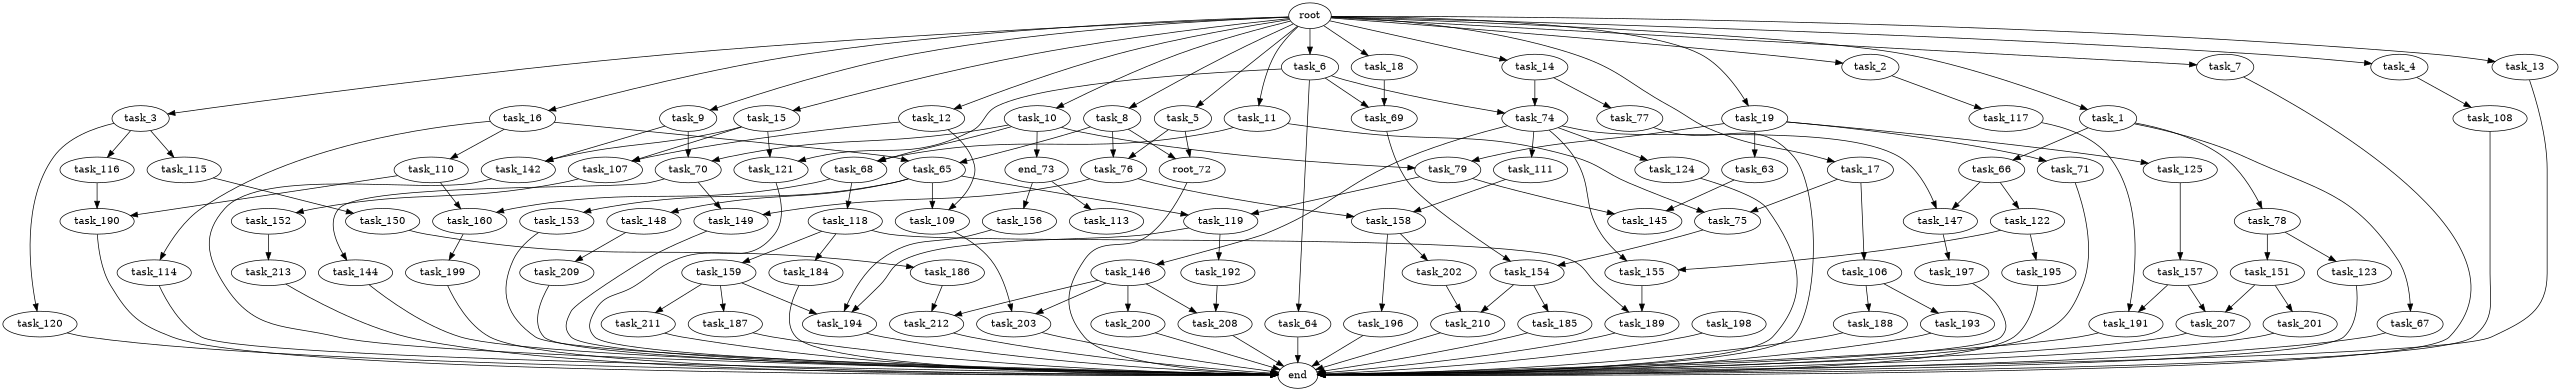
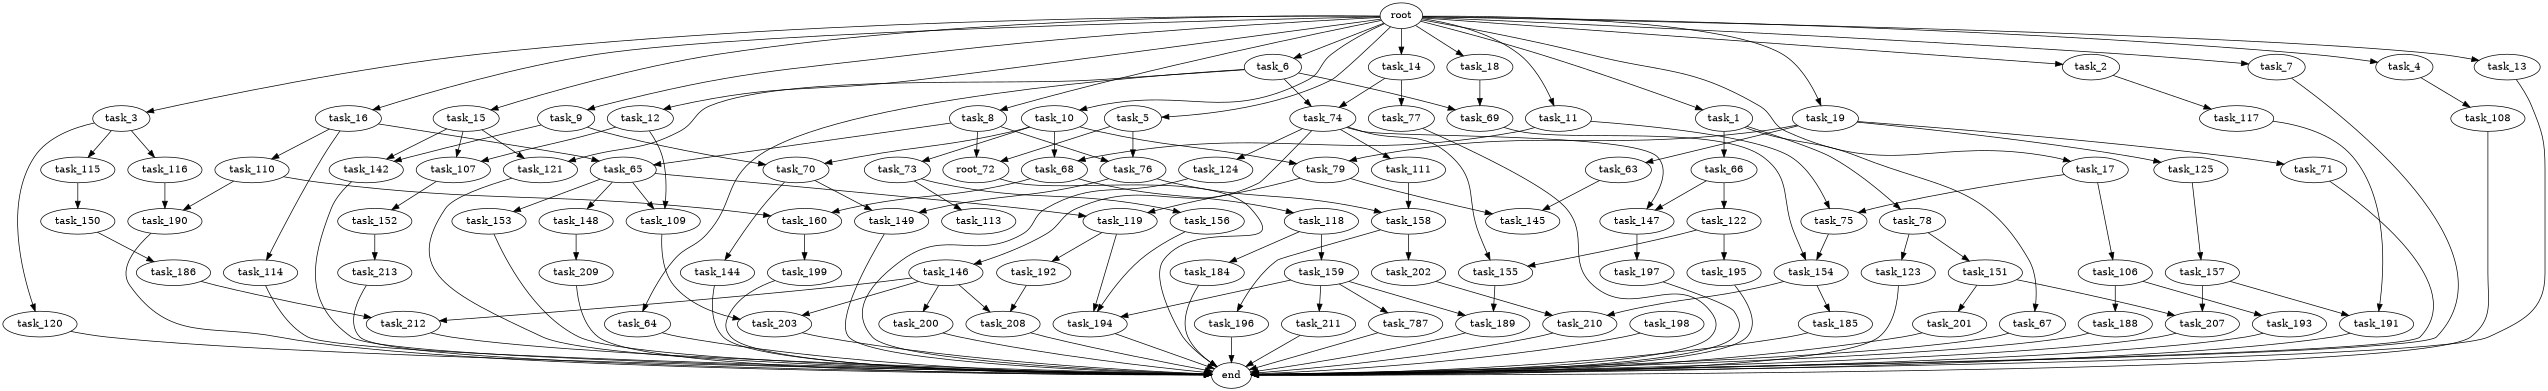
(1037, 170) -> (897, 170)
(1276, 241) -> (1404, 297)
(725, 324) -> (1406, 324)
